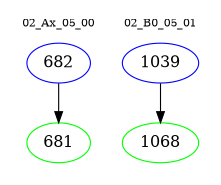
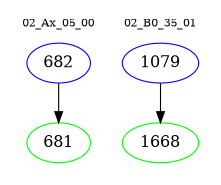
(161, 24) -> (161, 24)
(161, 63) -> (161, 63)
(161, 143) -> (161, 143)
